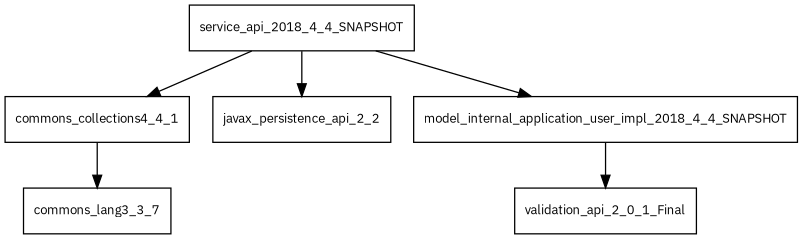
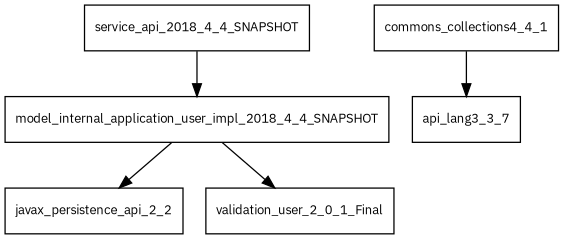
(302, 67) -> (150, 161)
(205, 71) -> none
(97, 211) -> (466, 119)
(606, 211) -> (300, 211)
